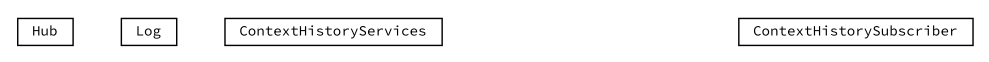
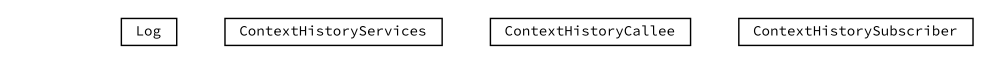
(45, 31) -> none
none -> (590, 31)
